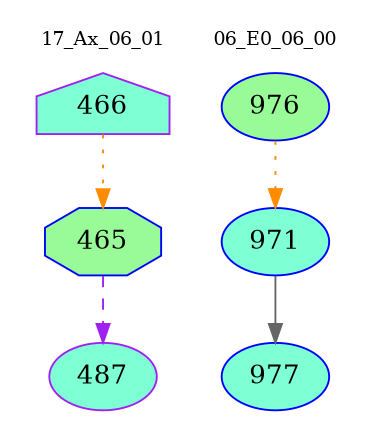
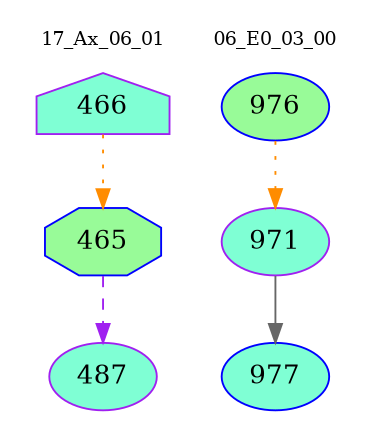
(275, 40) -> (275, 40)
(275, 242) -> (275, 242)
